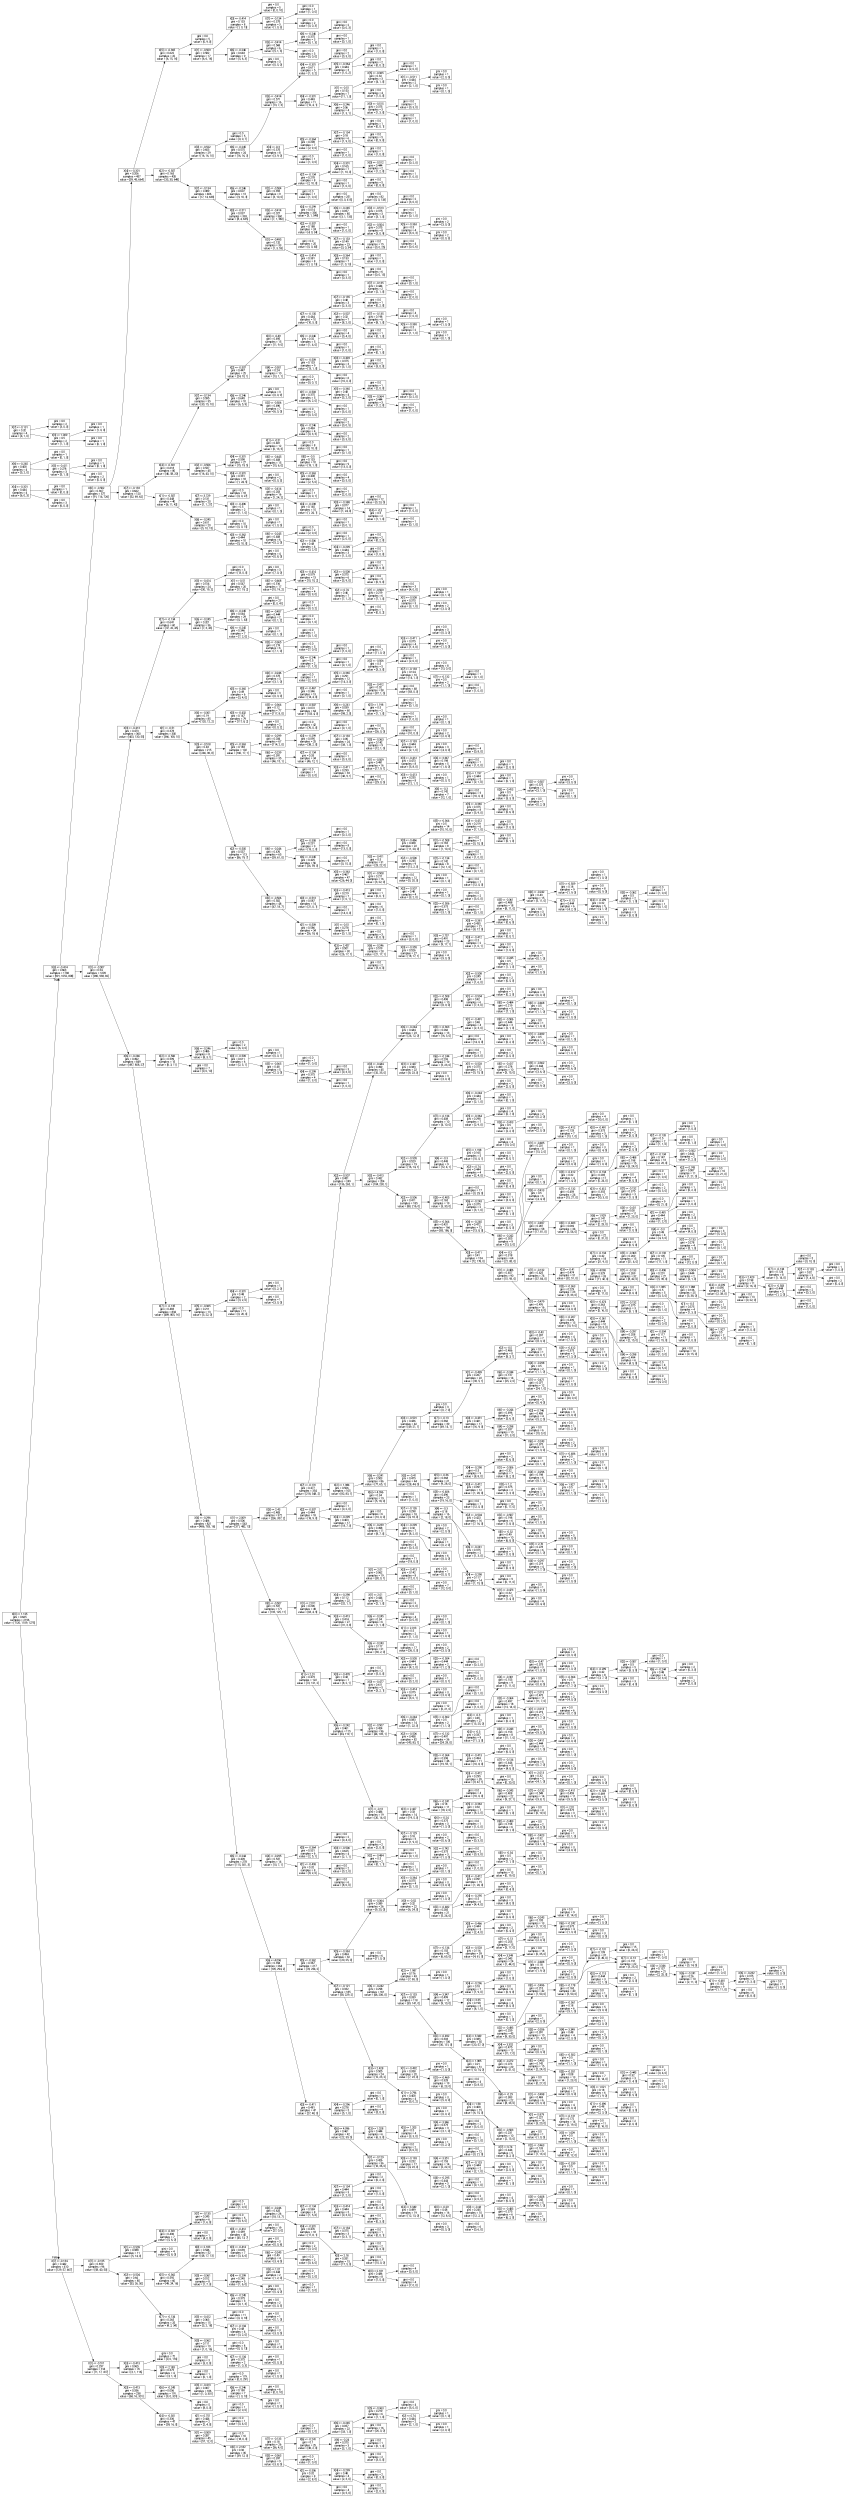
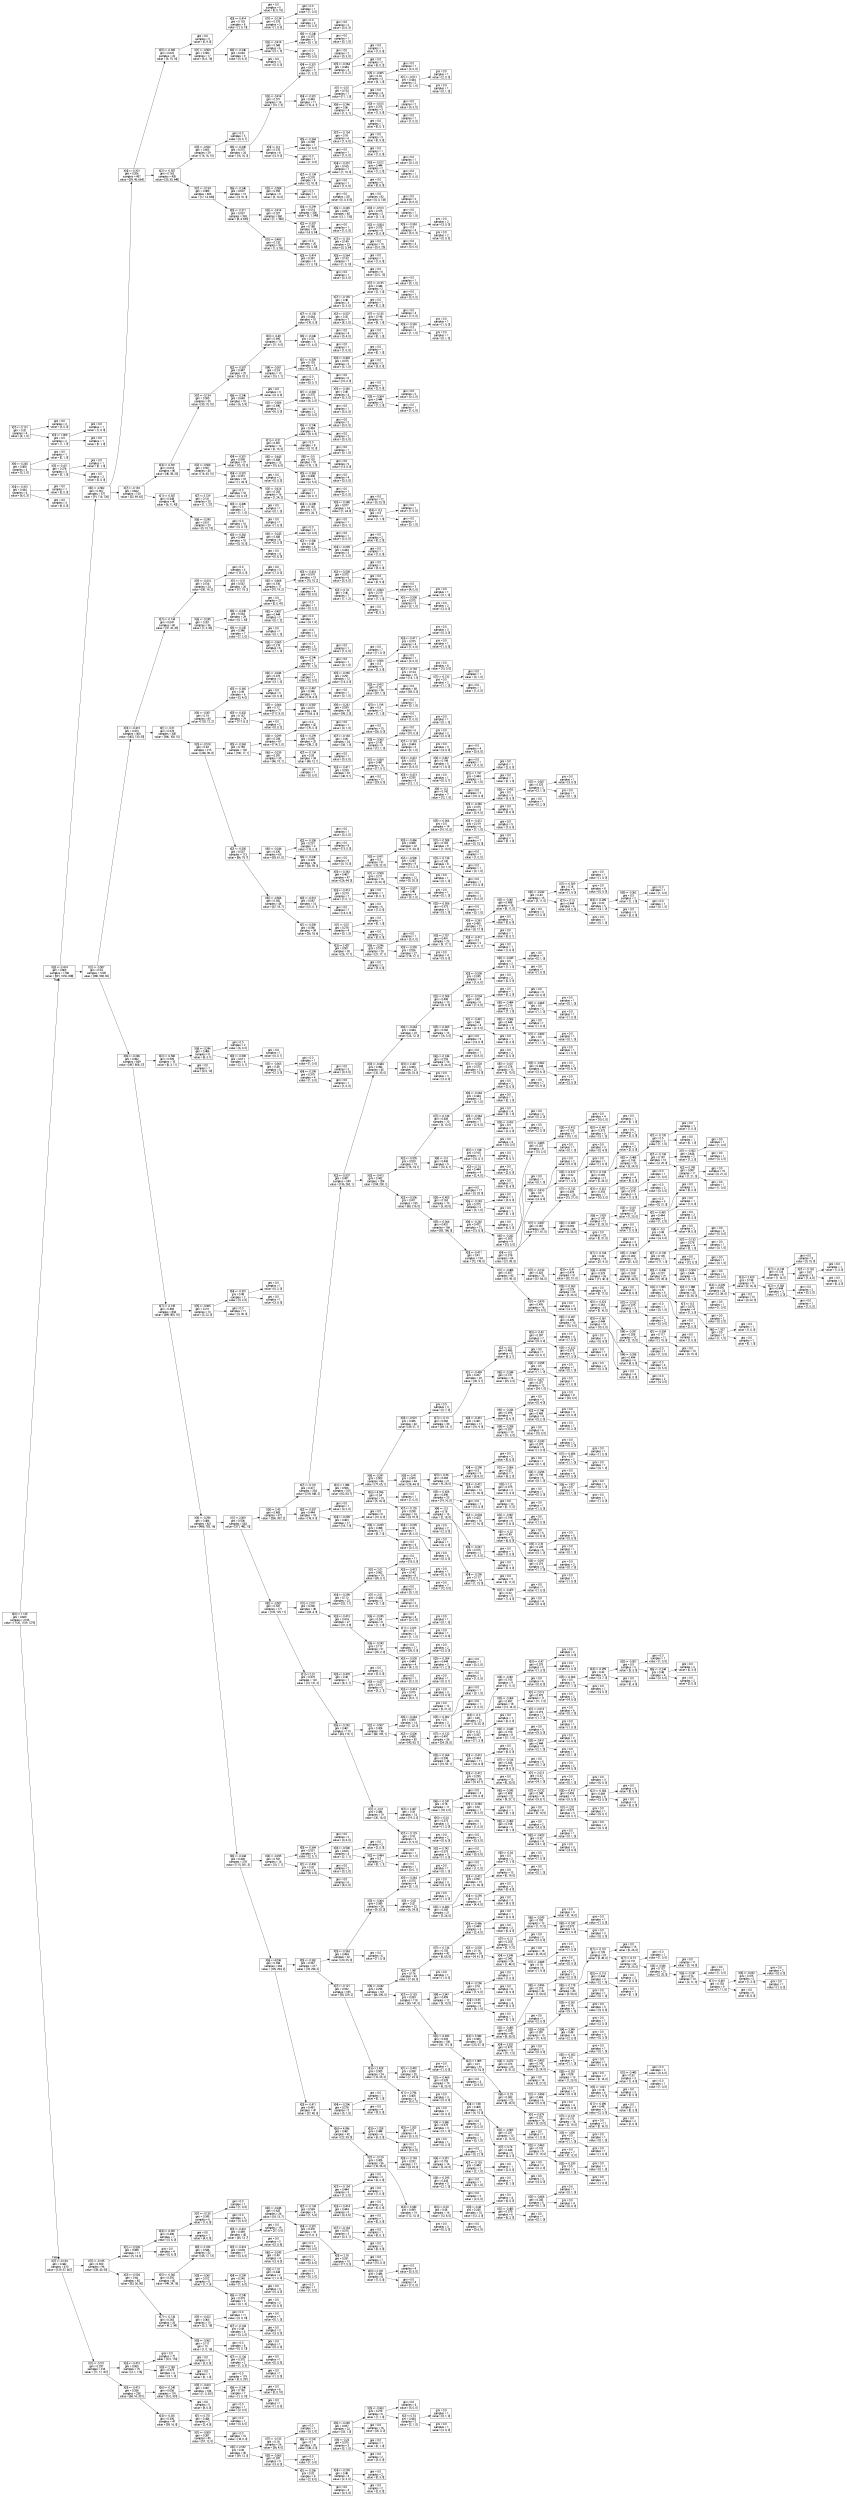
(520, 1474) -> none
(391, 1522) -> (391, 1504)
(592, 1966) -> (582, 1984)
(202, 2345) -> (202, 2345)
